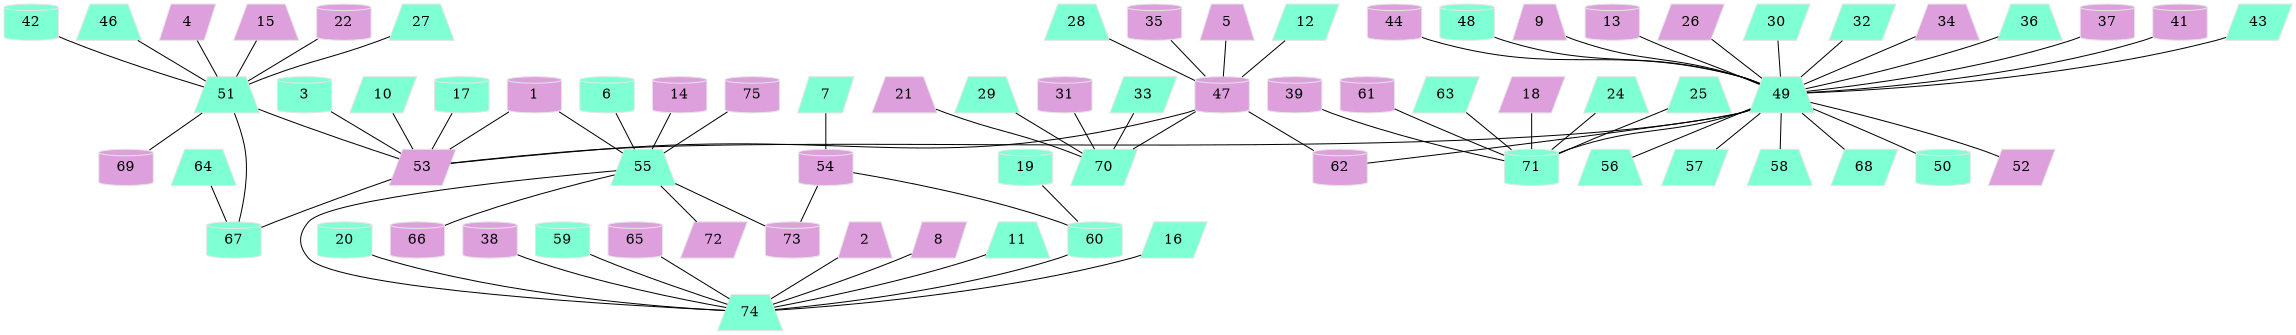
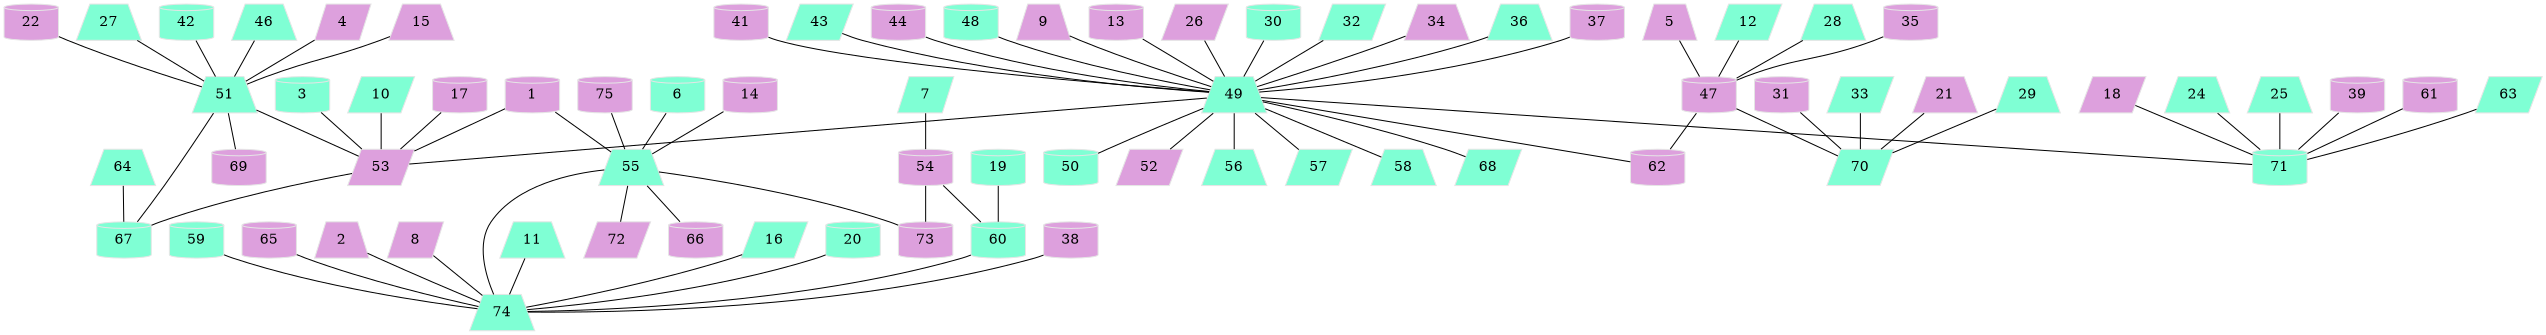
(1777, 22) -> (1274, 22)
(462, 95) -> (460, 95)
(824, 146) -> none
